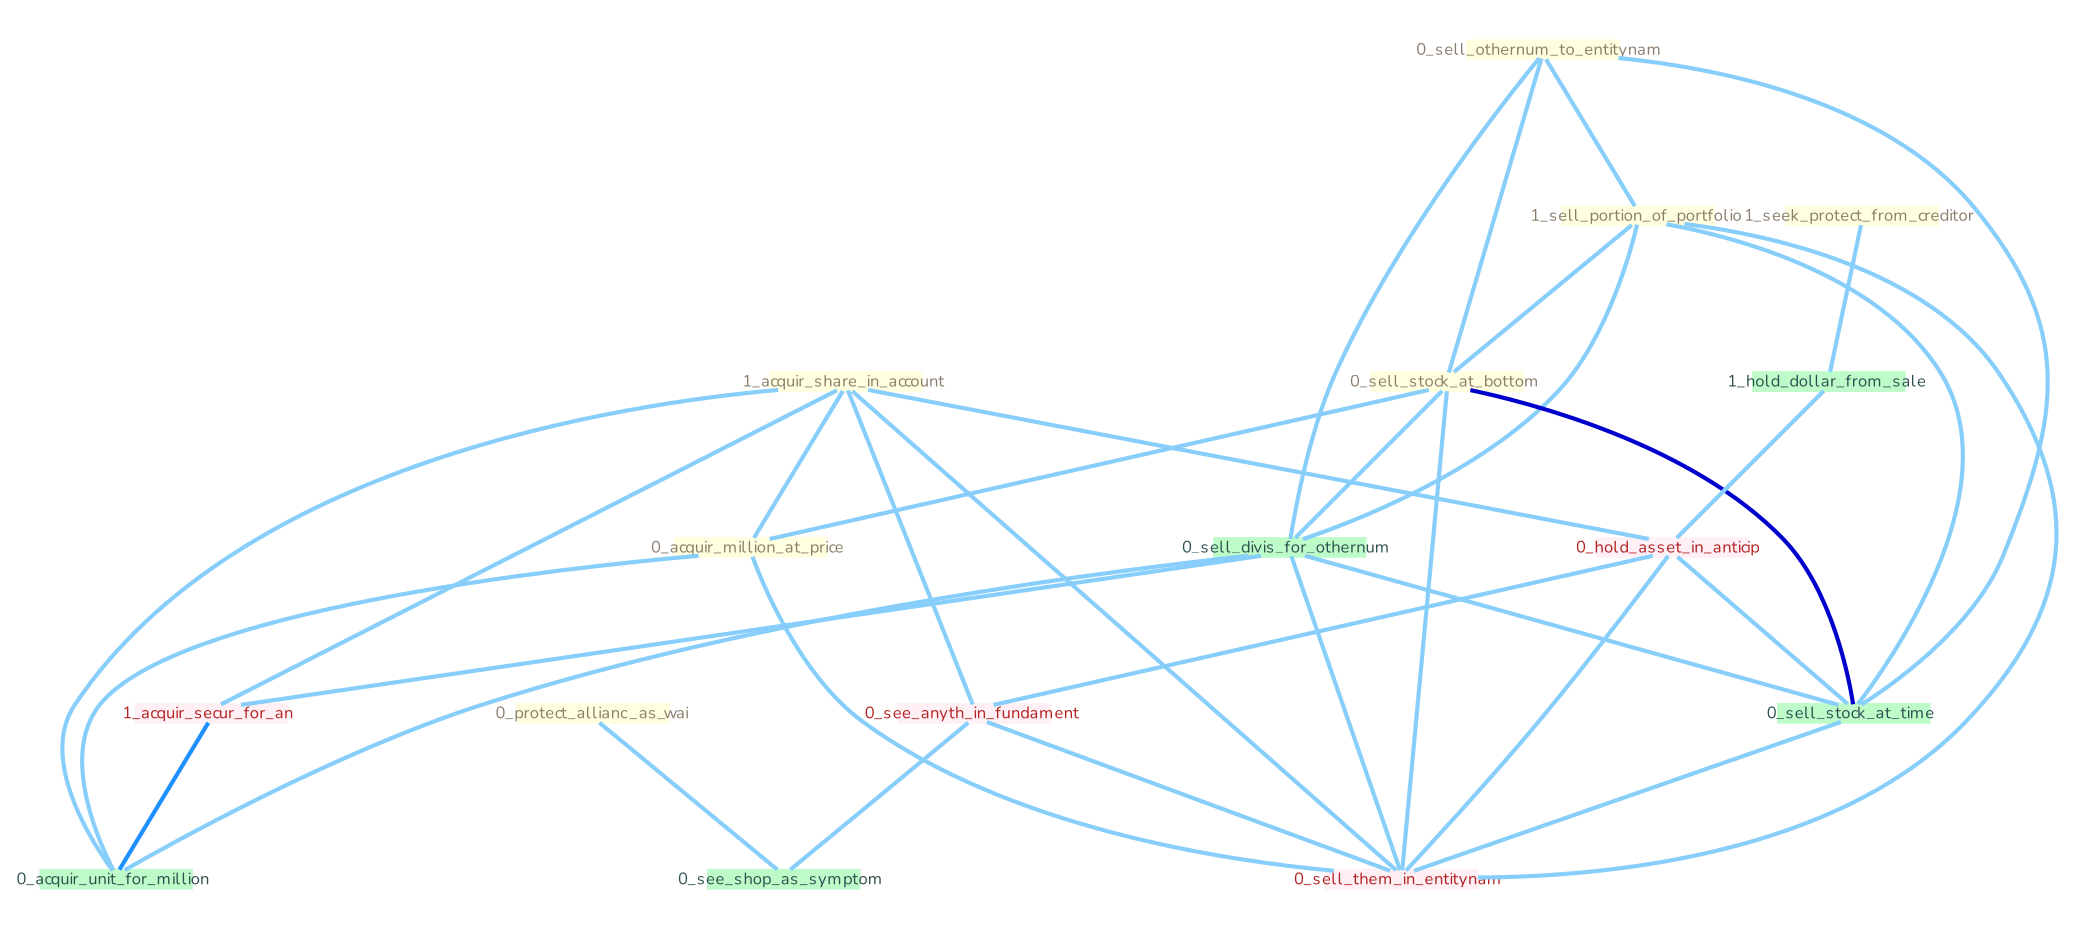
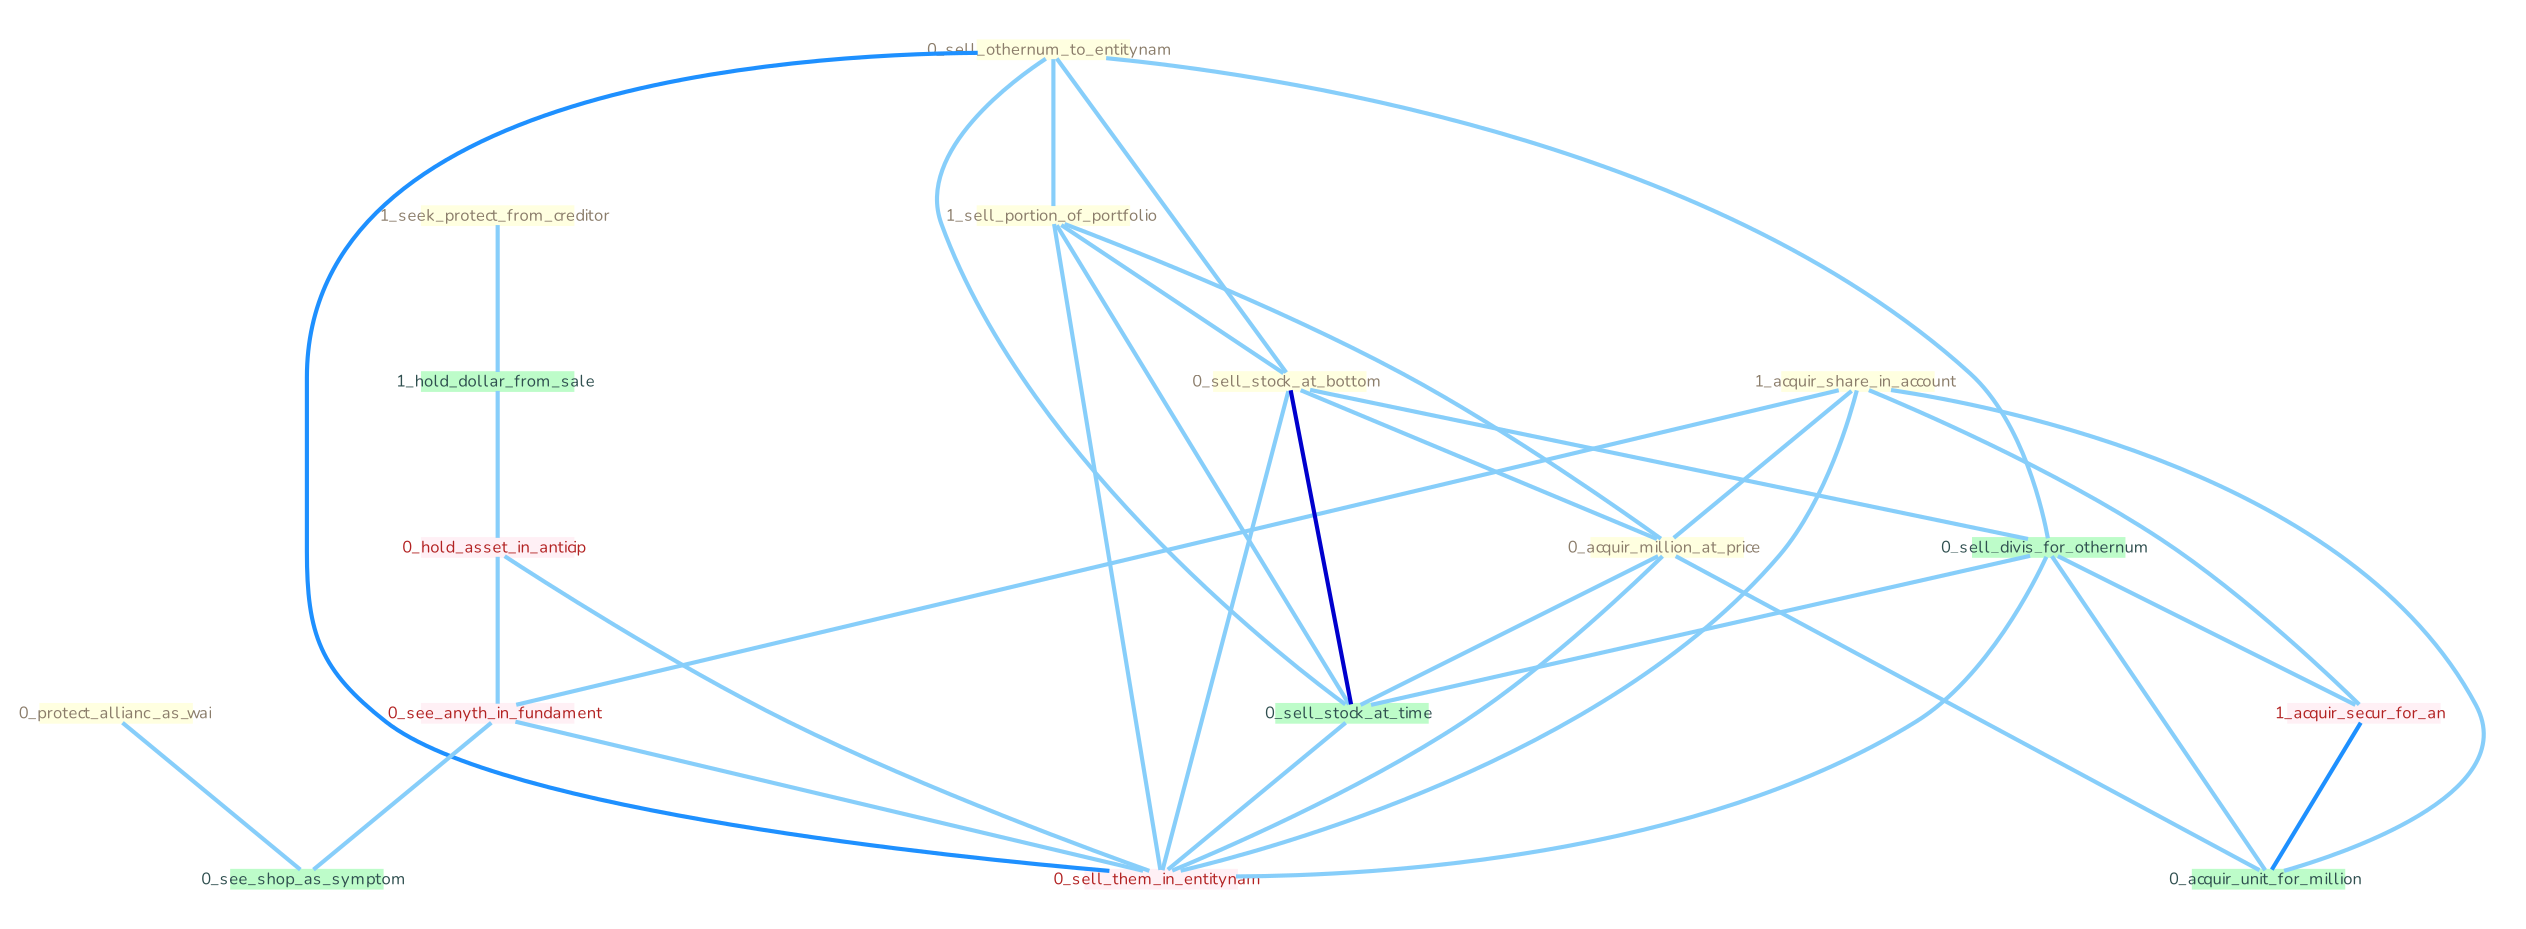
(1517, 428) -> (1374, 359)
(1258, 464) -> none
none -> (307, 526)
(1762, 630) -> (1509, 631)
